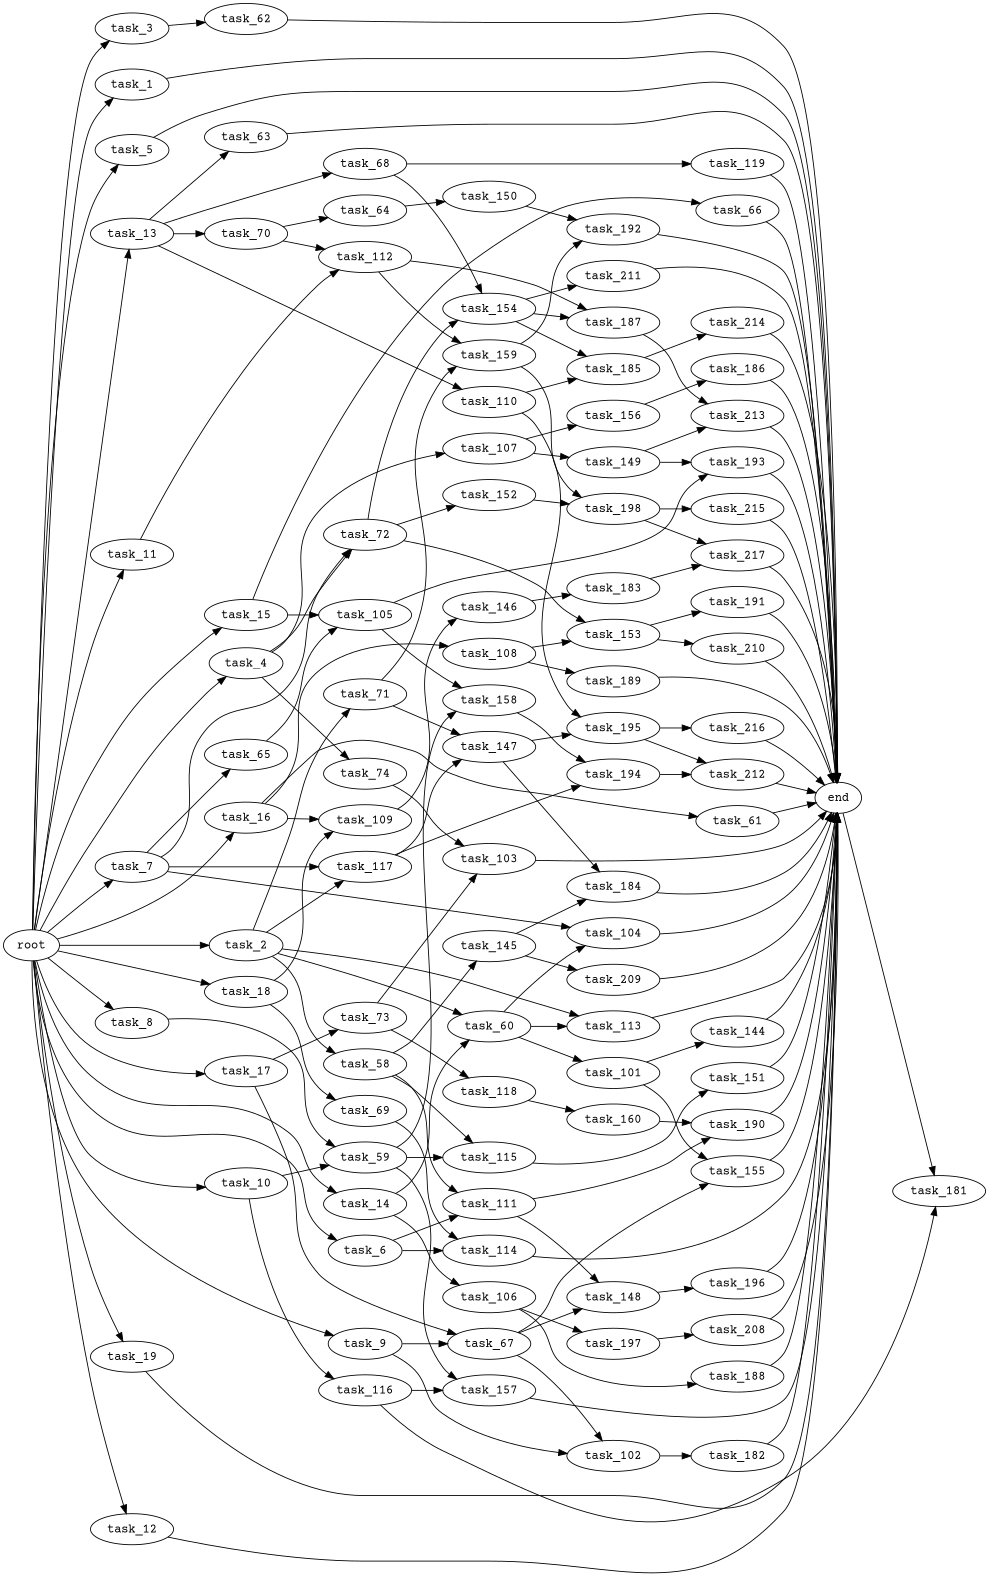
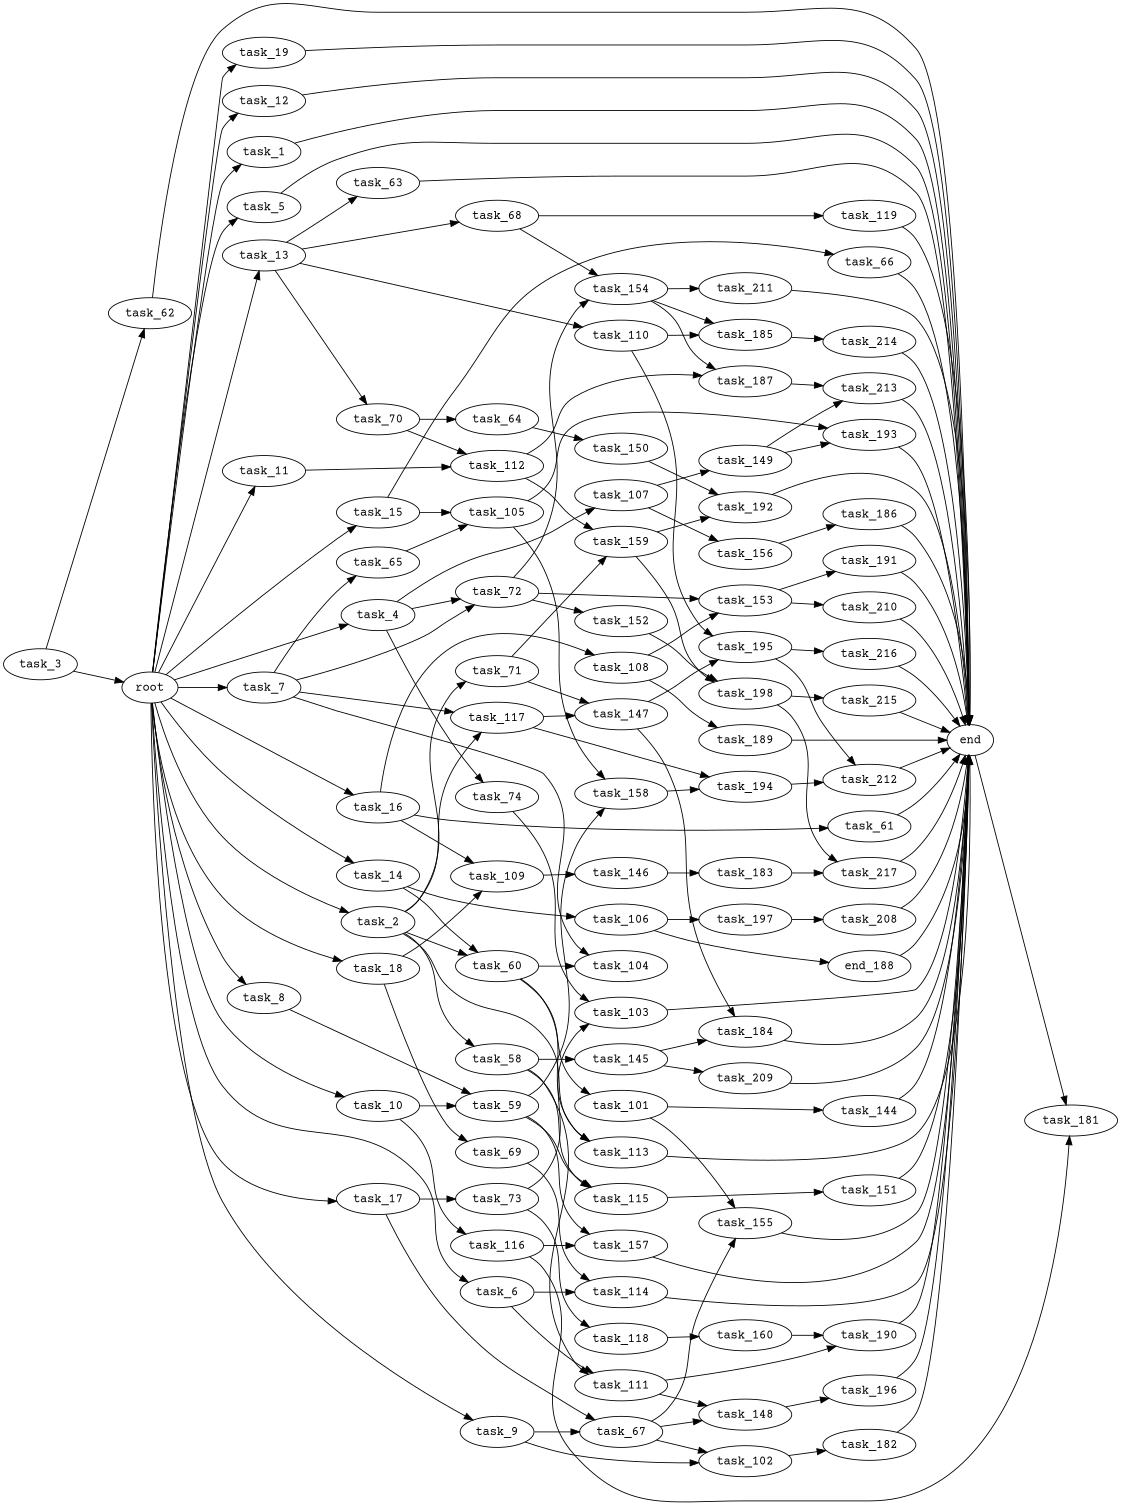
(49, 440) -> (94, 676)
(767, 908) -> none
(737, 1377) -> (869, 966)
